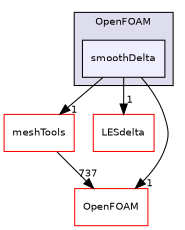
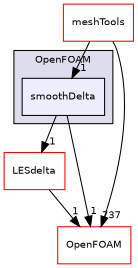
(85, 93) -> (82, 57)
none -> (61, 204)
